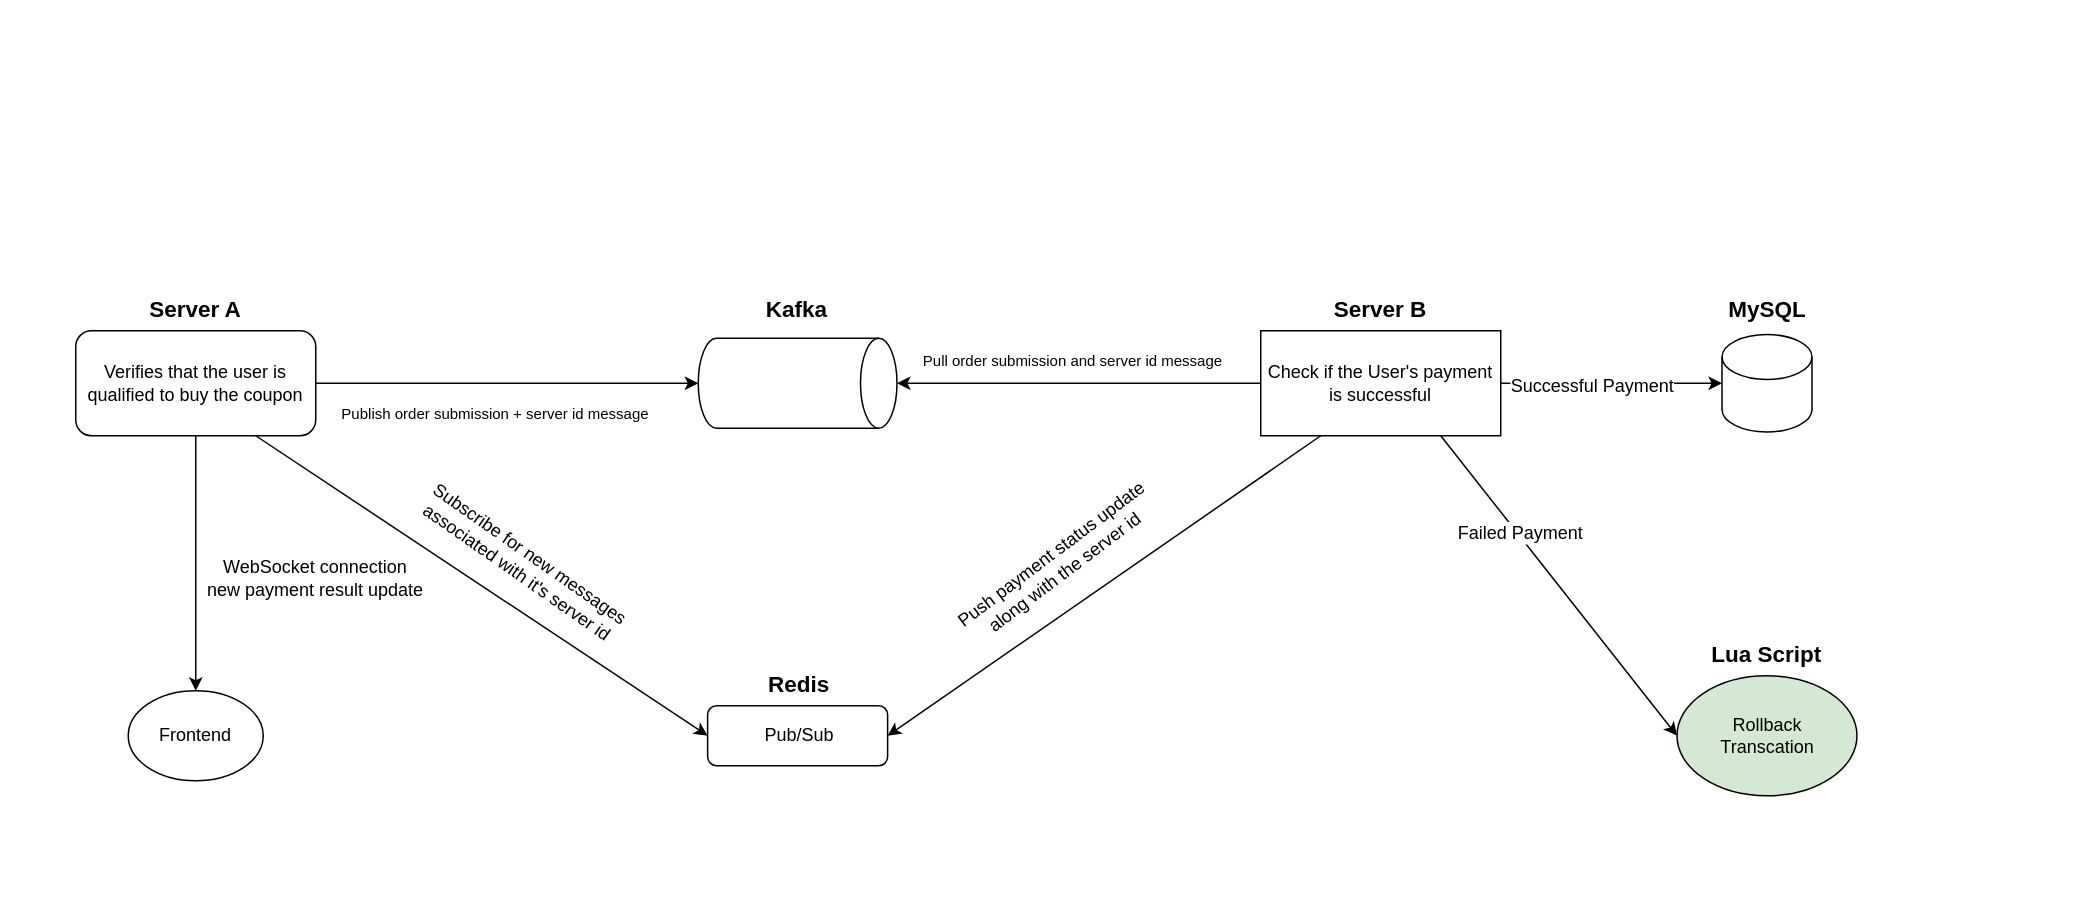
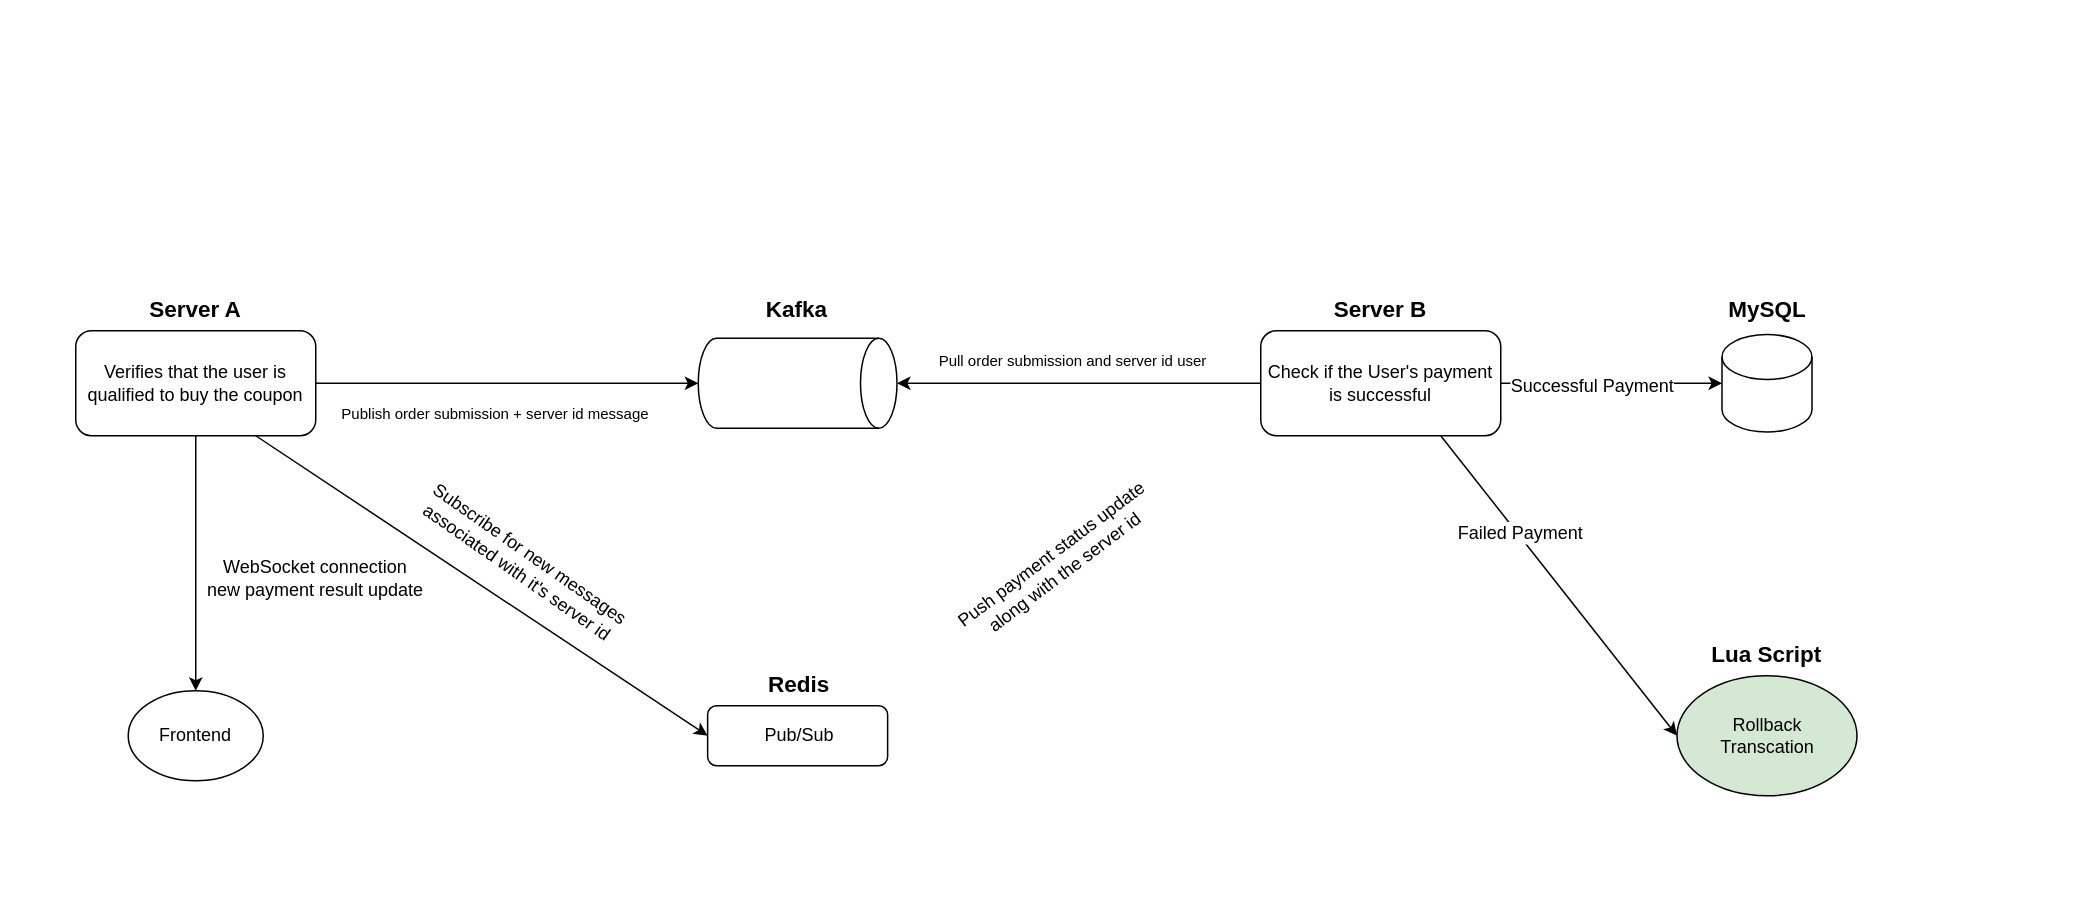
(1073, 361) -> (1073, 361)
(1381, 383) -> (1381, 383)
(1108, 583) -> none
